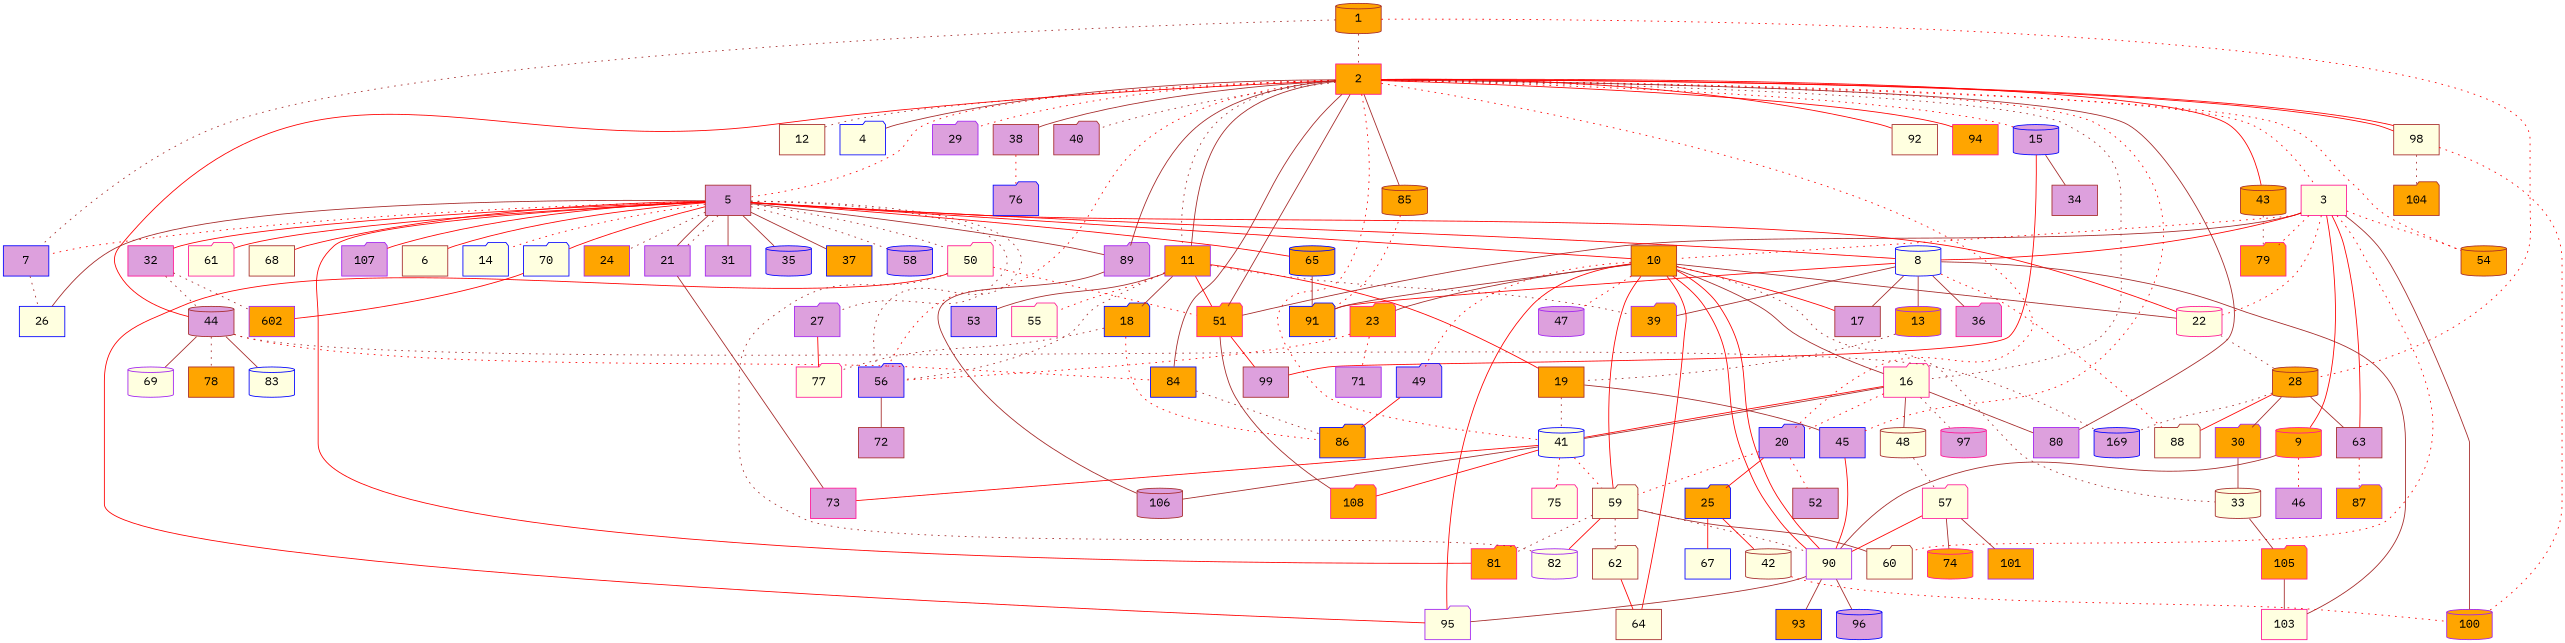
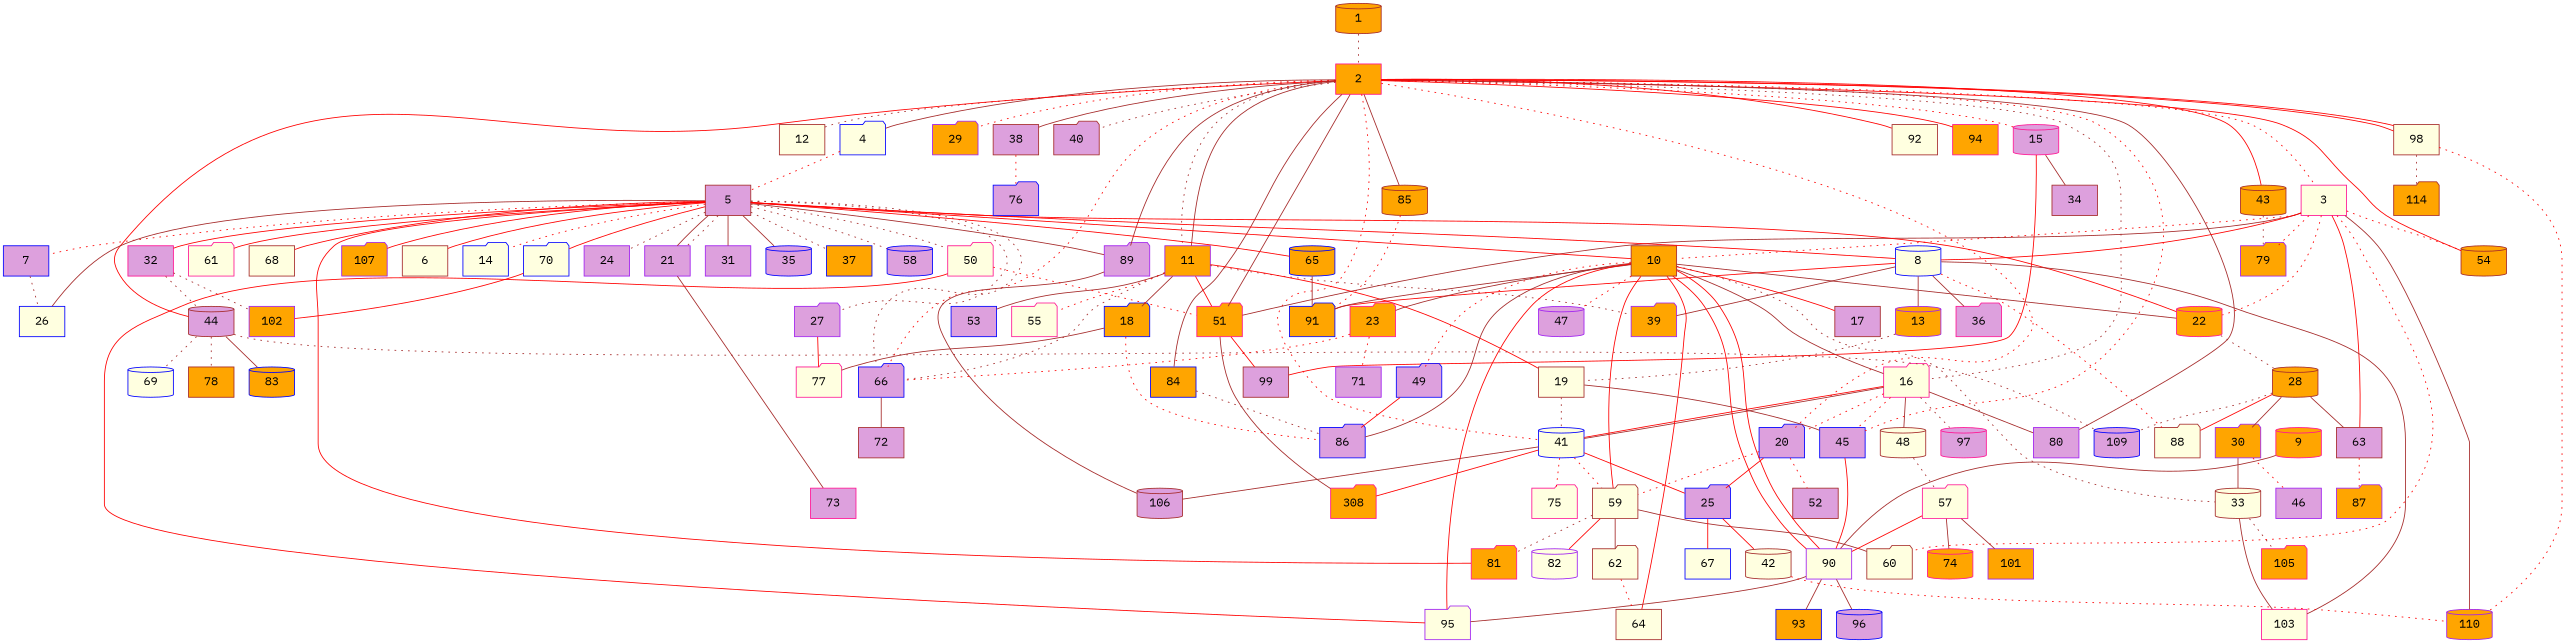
(2149, 44) -> none
(667, 55) -> none
(2224, 113) -> (2224, 113)
(929, 123) -> (796, 171)
(955, 140) -> (955, 140)
(2036, 140) -> (2036, 140)
(2416, 200) -> (2416, 200)
(788, 231) -> (788, 231)
(364, 261) -> (364, 261)
(607, 261) -> (607, 261)
(2263, 261) -> (2263, 261)
(1886, 293) -> none
(272, 322) -> (272, 322)
(2199, 322) -> (2199, 322)
(2335, 324) -> none
none -> (1483, 331)
(972, 347) -> (972, 347)
(181, 352) -> (181, 352)
(692, 364) -> none
(151, 382) -> (151, 382)
(272, 382) -> (272, 382)
(881, 382) -> (881, 382)
(1561, 382) -> (1561, 382)
none -> (1874, 412)
(1342, 443) -> (1342, 443)
(2117, 443) -> (2117, 443)
(1197, 473) -> (1634, 473)
(2299, 473) -> (2268, 473)
(1353, 503) -> (1353, 503)
(1708, 503) -> (1708, 503)
(1615, 534) -> (1615, 534)
(2261, 534) -> (2261, 534)
(1748, 535) -> none
(953, 536) -> none
(1627, 594) -> (1627, 594)
(2284, 594) -> (2249, 566)
(2469, 625) -> (2469, 625)
